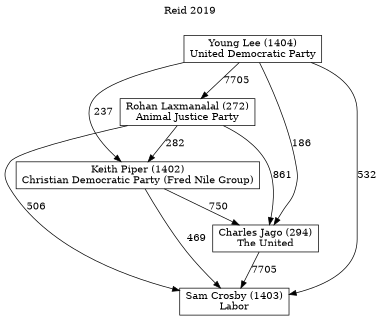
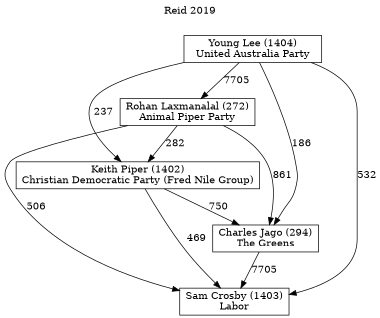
(253, 49) -> (253, 49)
(188, 112) -> (188, 112)
(266, 238) -> (266, 238)
